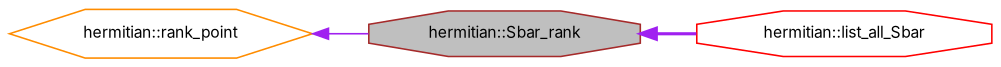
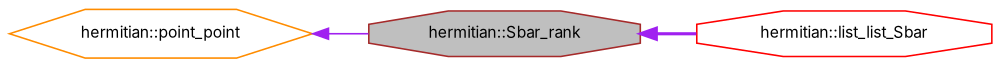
(161, 34) -> (161, 34)
(844, 34) -> (844, 34)
